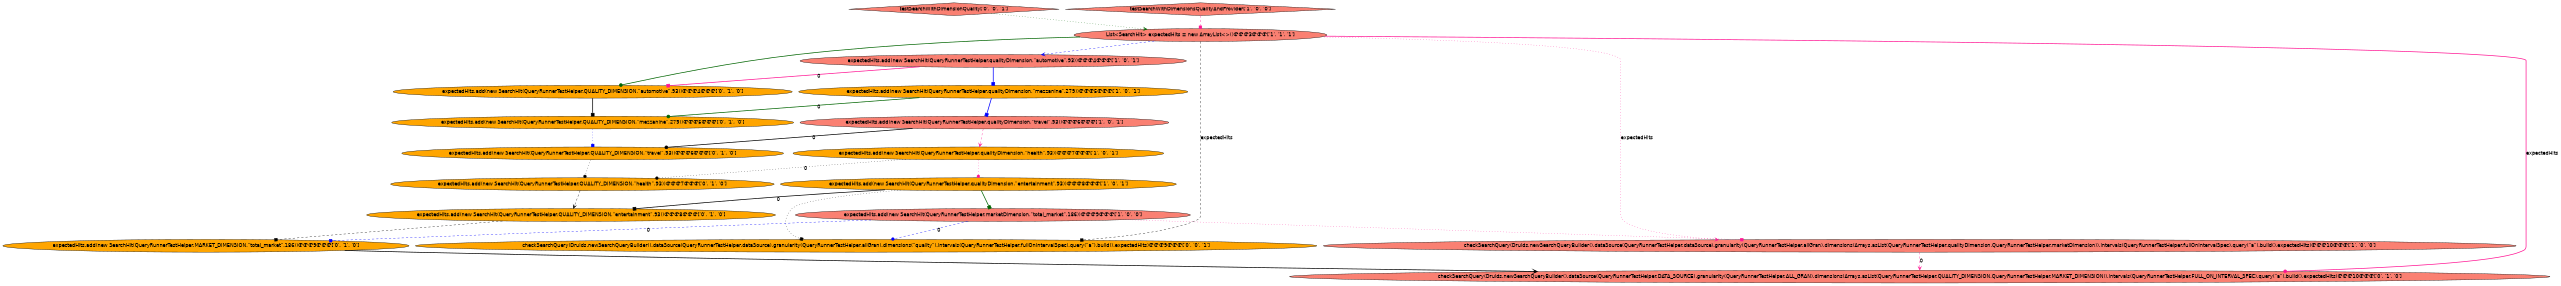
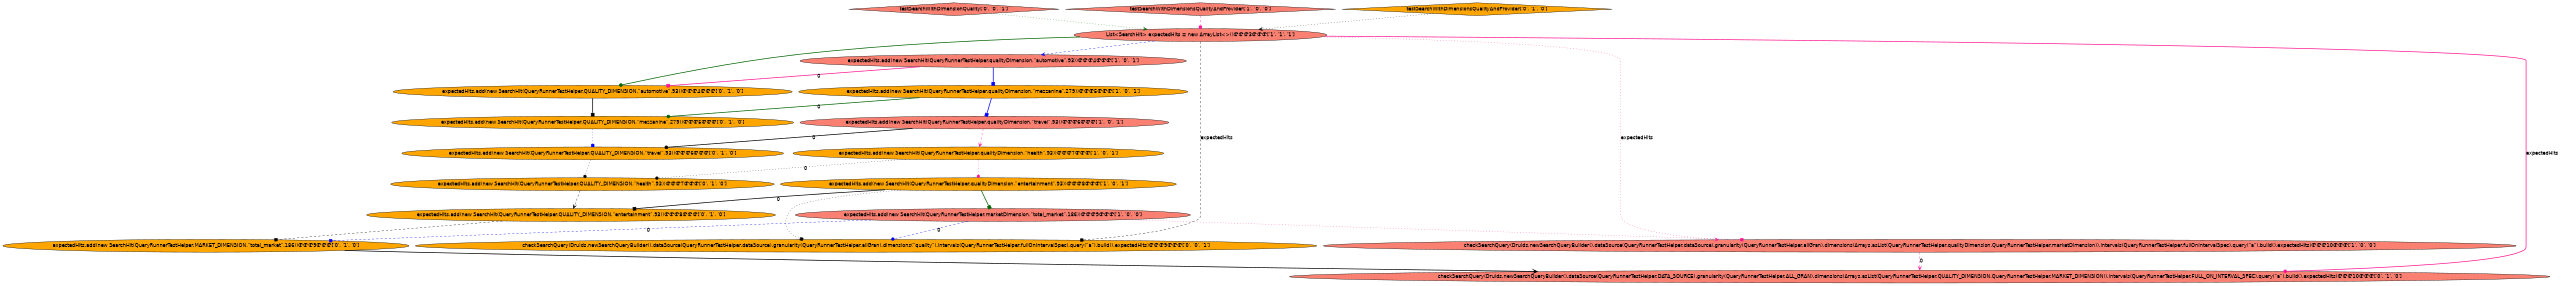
none -> (1477, 9)
